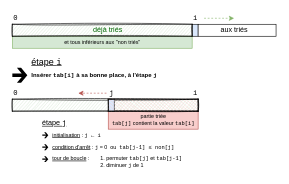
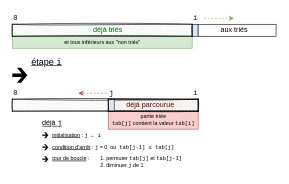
(96, 75) -> none
none -> (150, 105)
(53, 123) -> (52, 123)
(118, 147) -> (118, 147)
